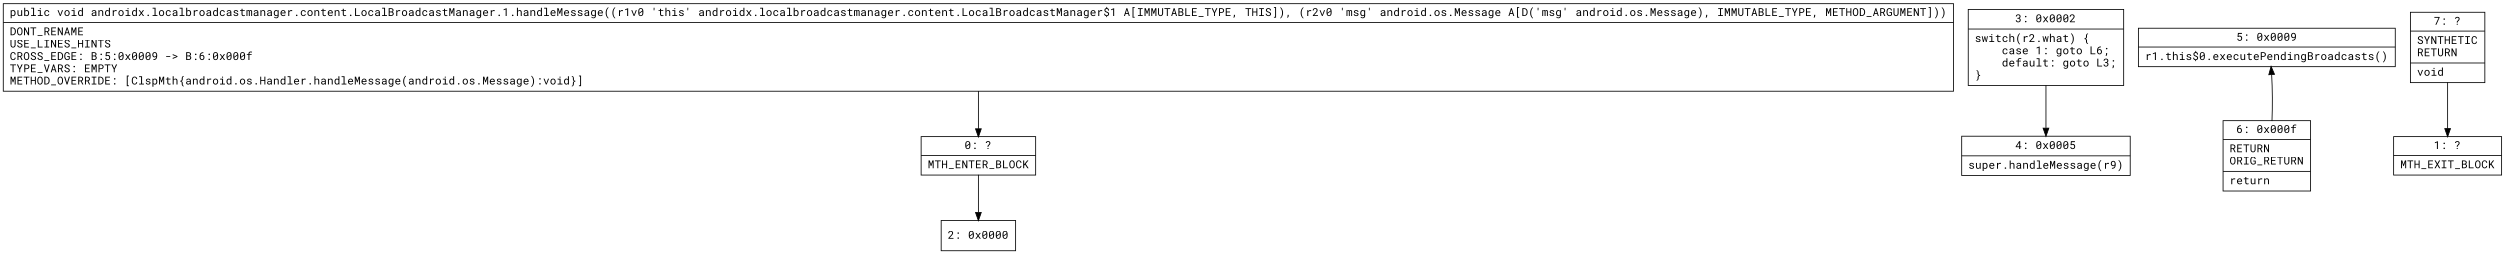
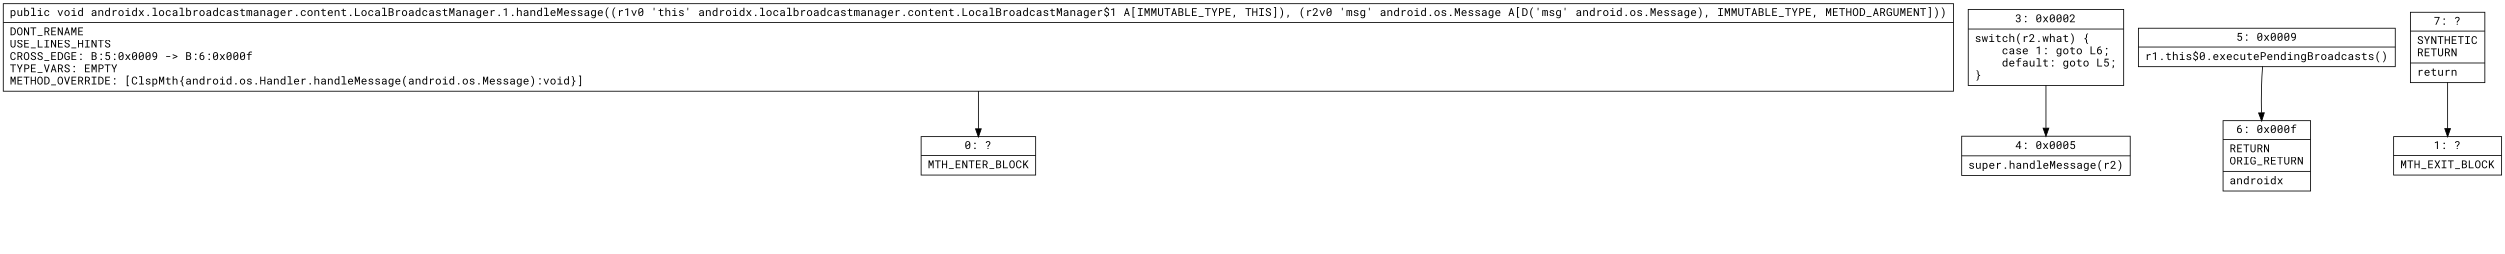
(2046, 63) -> (2046, 63)
(2431, 72) -> (2437, 72)
(2272, 98) -> (2261, 90)
(2046, 165) -> (2046, 165)
(2250, 181) -> (2257, 181)
(978, 236) -> none
